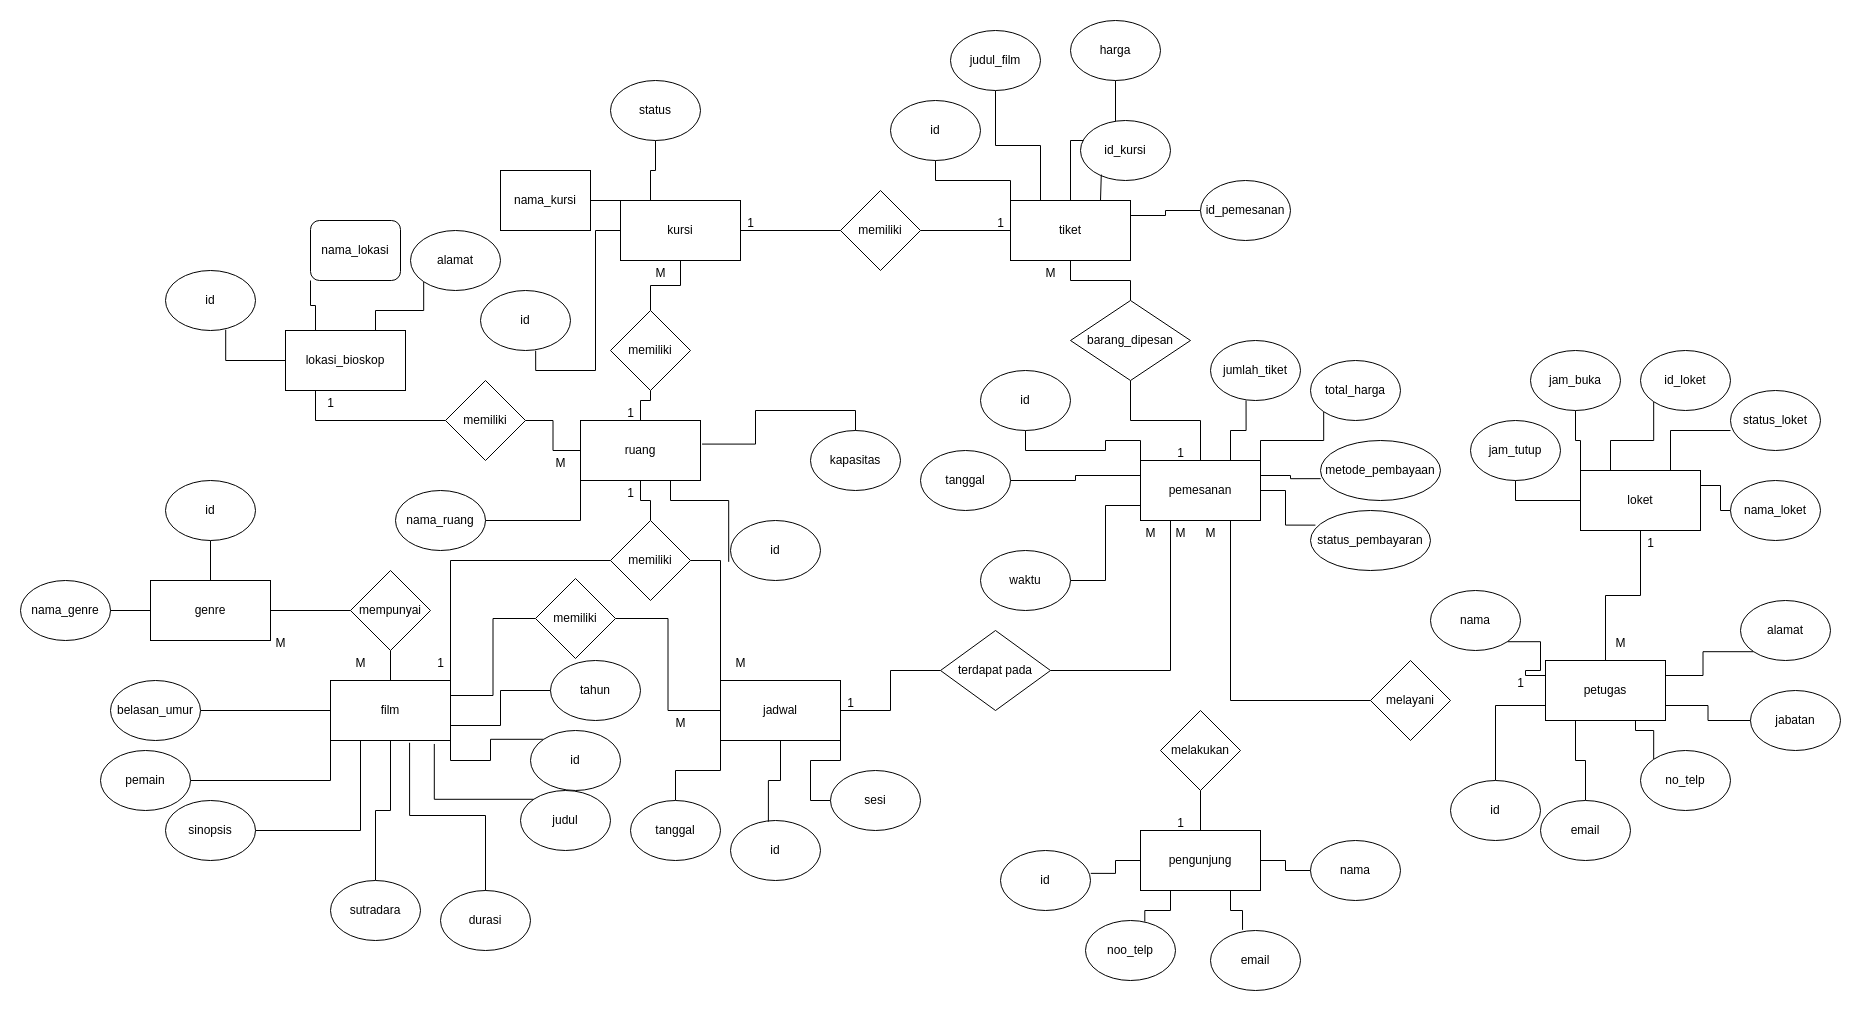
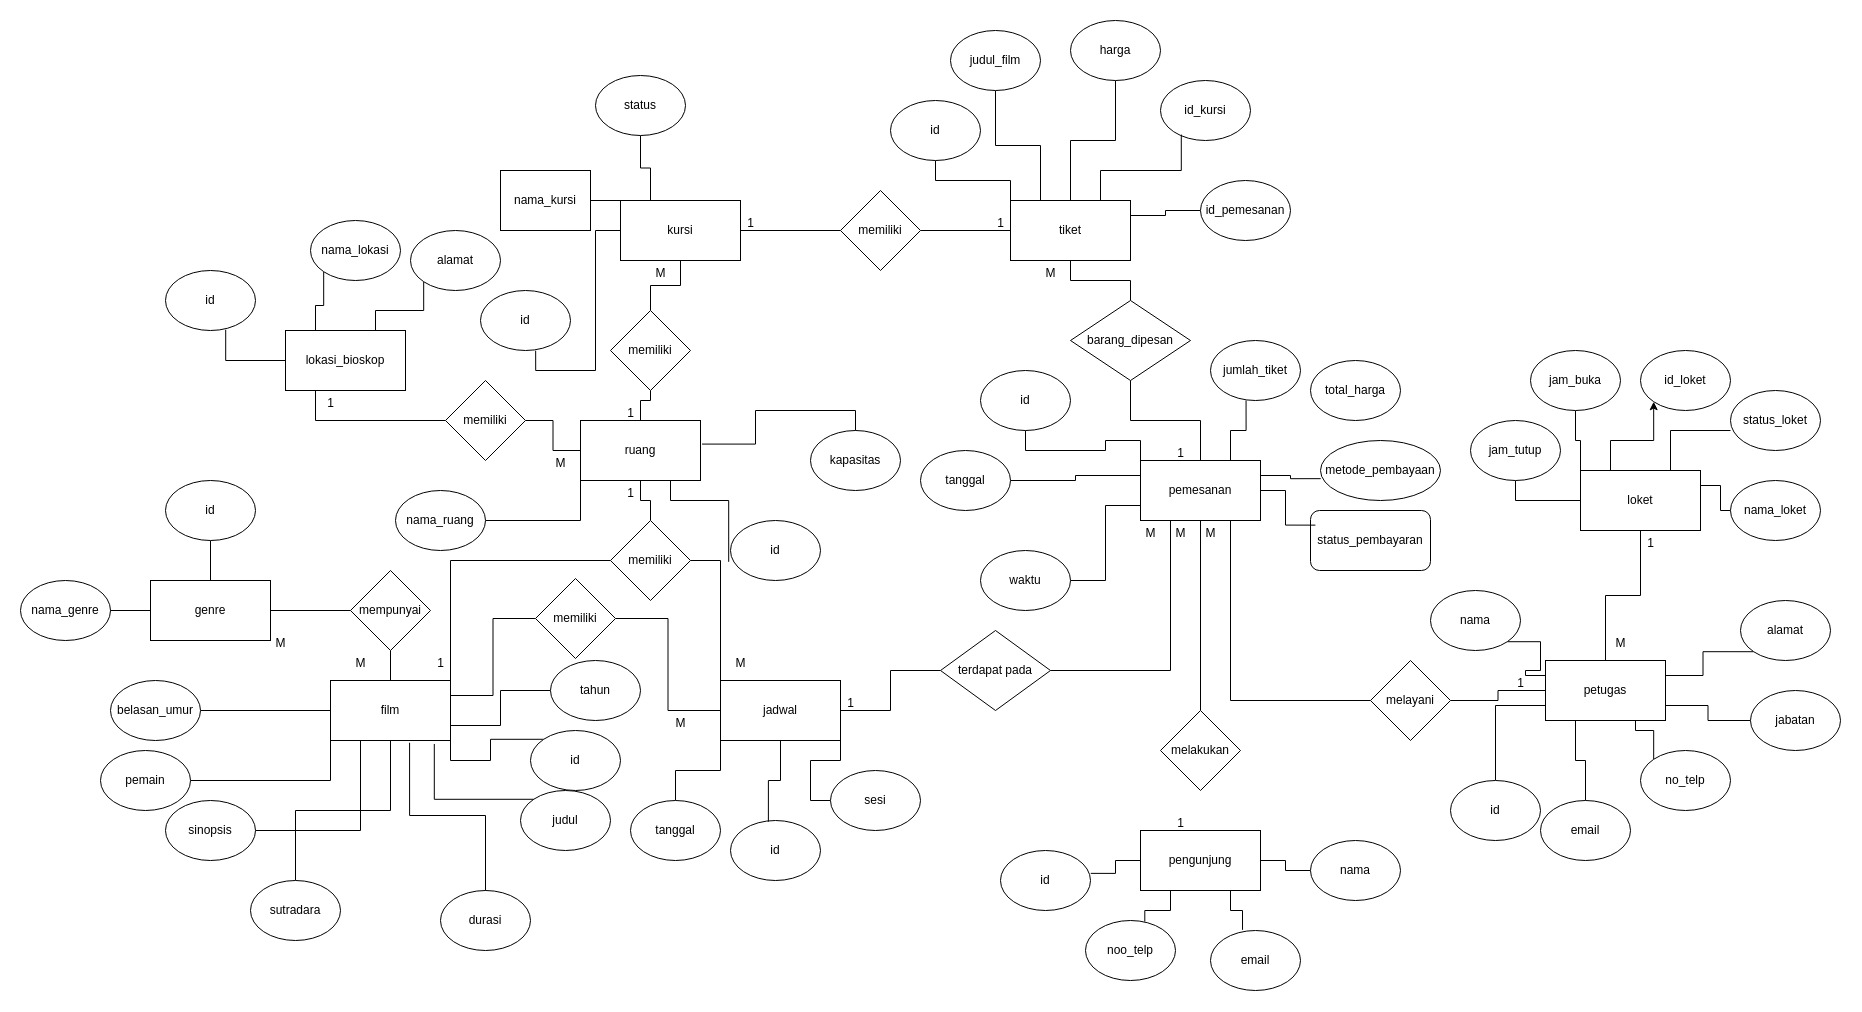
(656, 111) -> (641, 106)
(1126, 151) -> (1206, 111)
(356, 251) -> (356, 251)
(1654, 407) -> (1654, 410)
(1296, 441) -> none
(1371, 541) -> (1371, 541)
none -> (1201, 616)
none -> (1498, 696)
(1201, 811) -> none
(376, 911) -> (296, 911)
